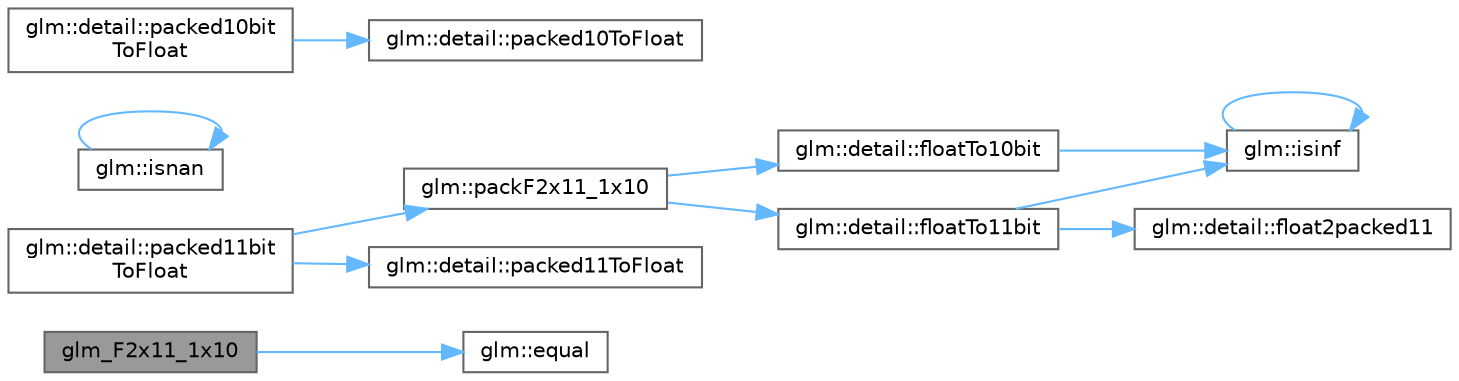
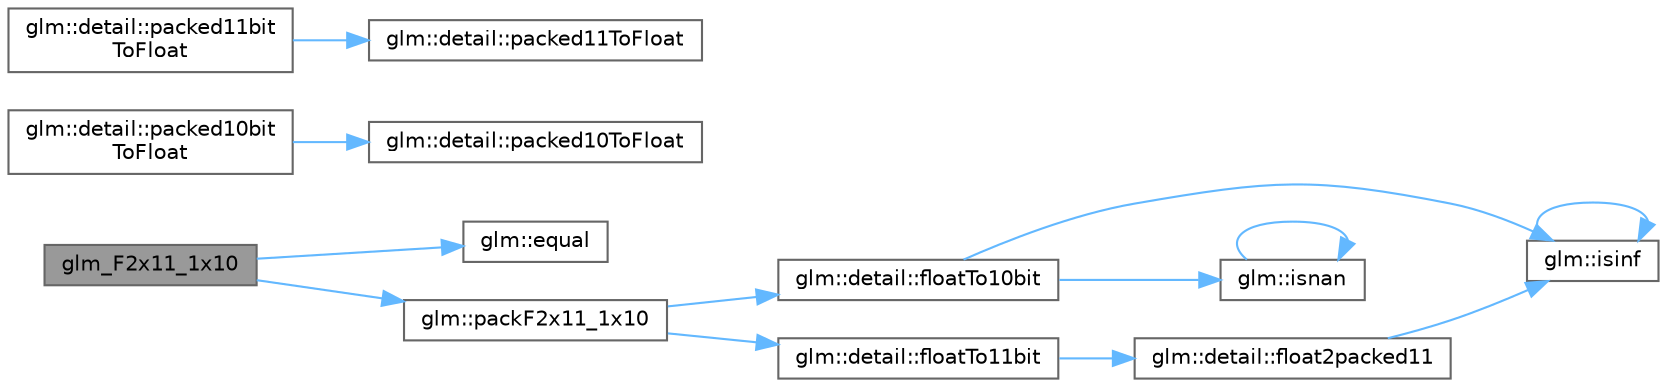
(1111, 189) -> (1459, 317)
(349, 224) -> (320, 289)
none -> (1129, 280)
